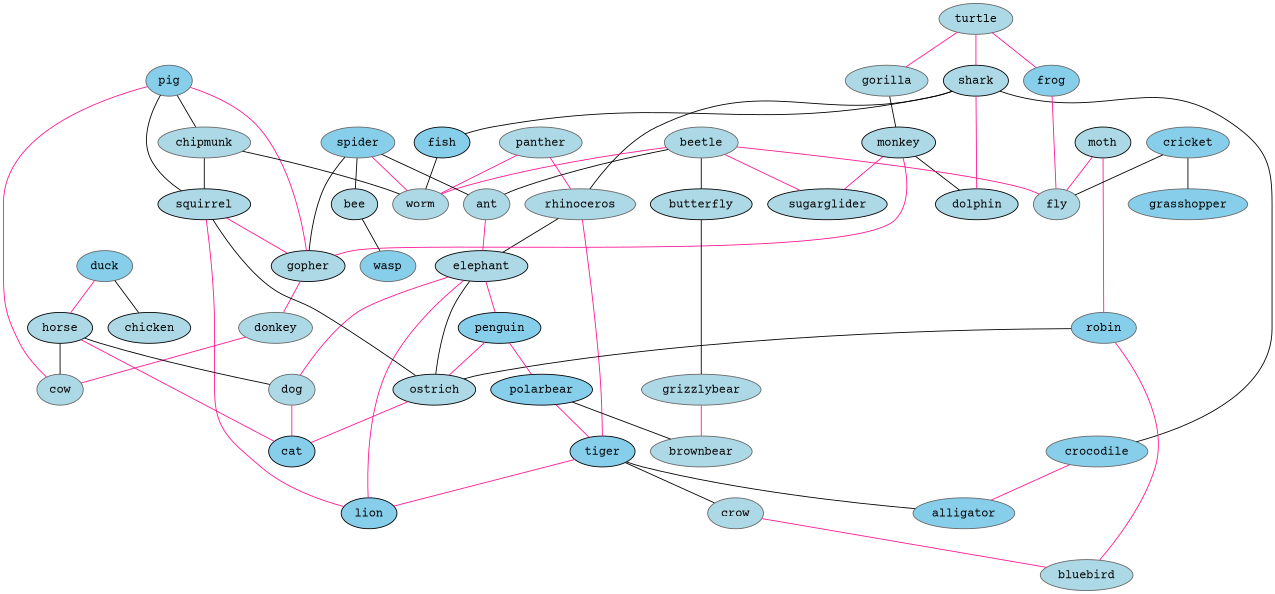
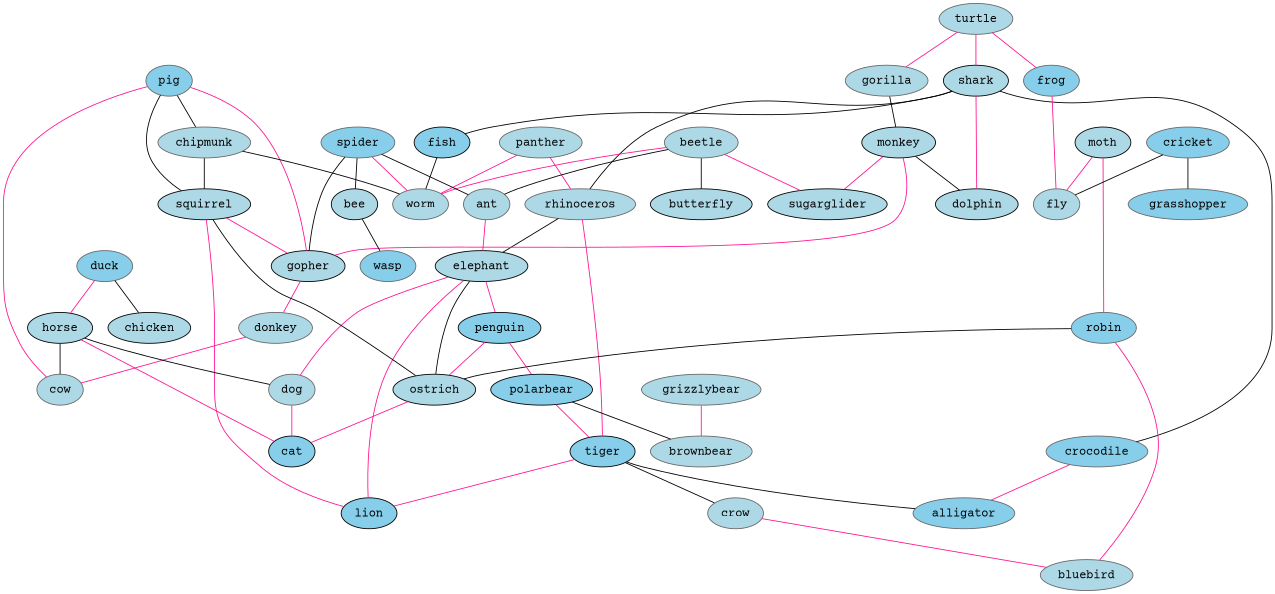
(889, 165) -> none
(701, 297) -> none
